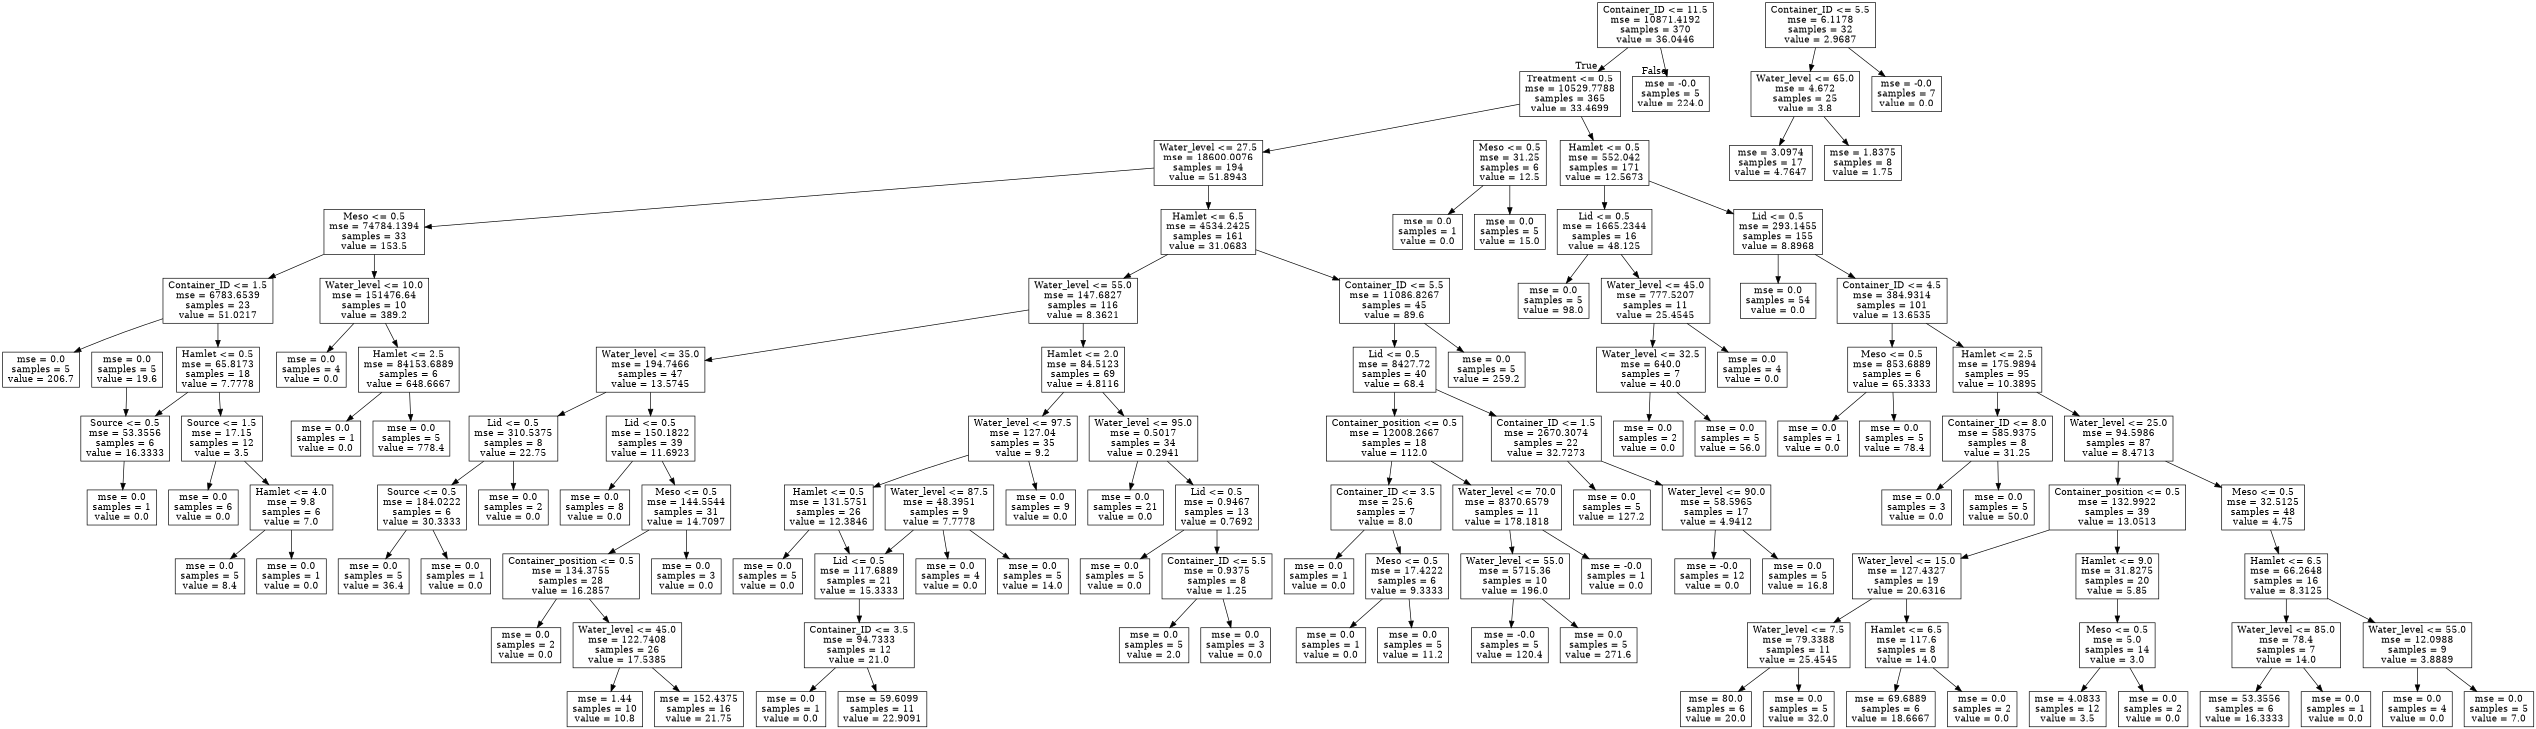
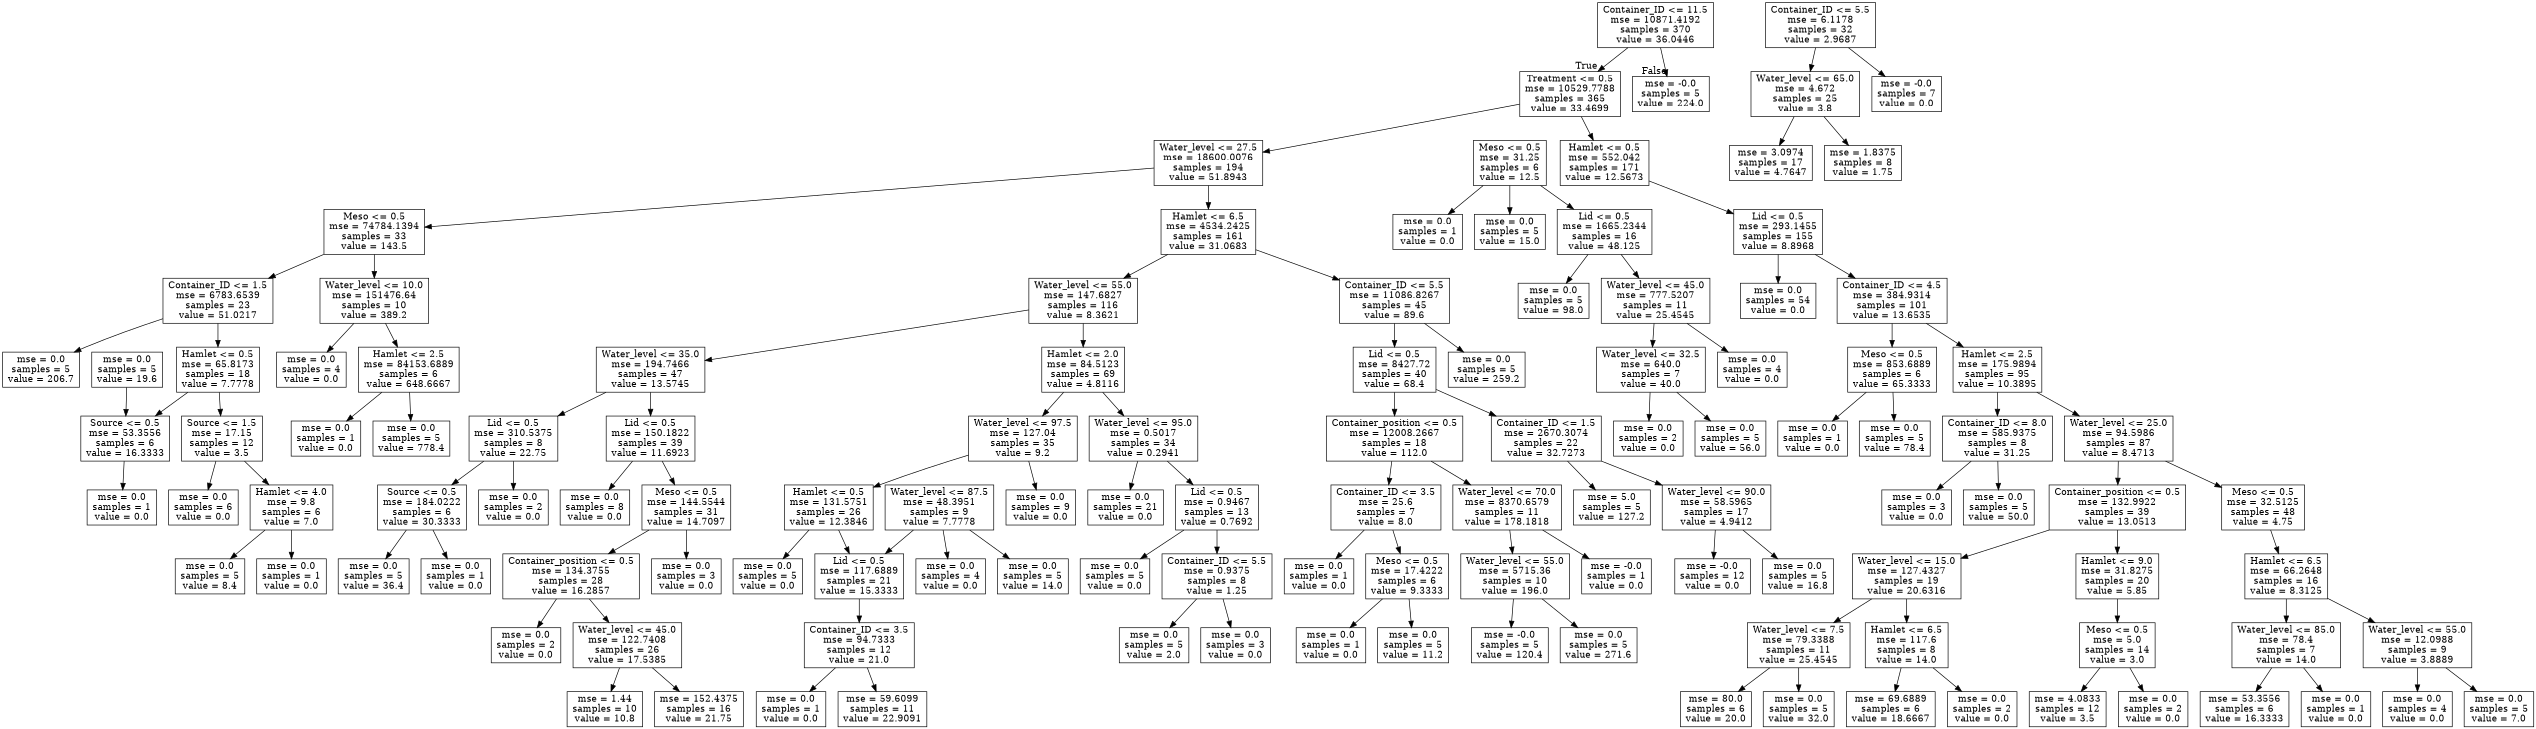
(1605, 194) -> (1554, 195)
(374, 232) -> (374, 232)
(1612, 507) -> (1612, 507)
